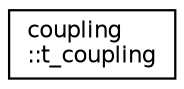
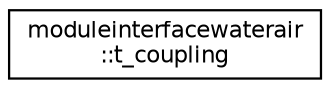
(92, 44) -> (165, 44)
